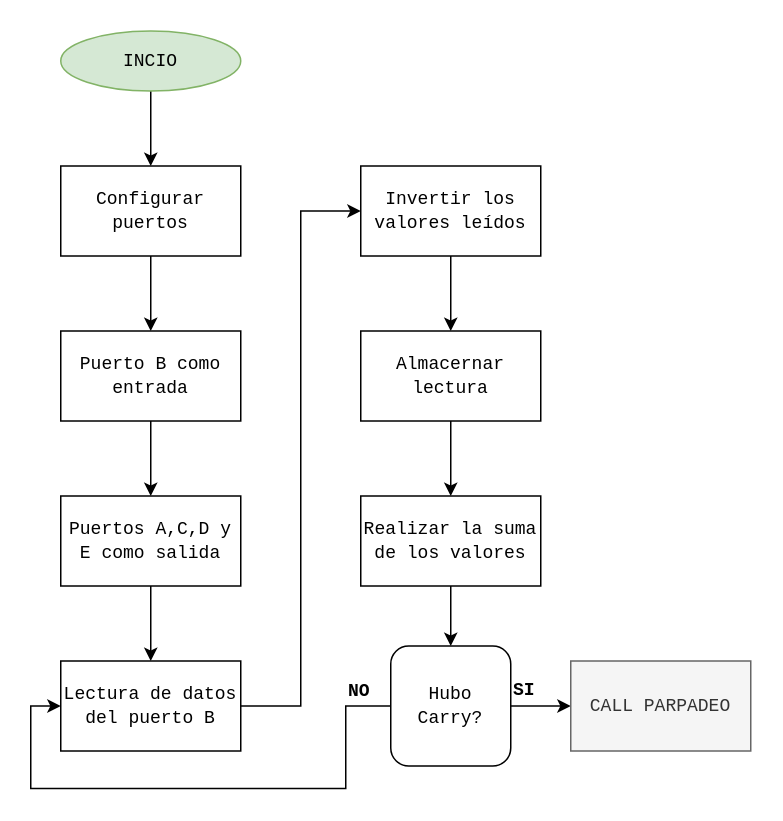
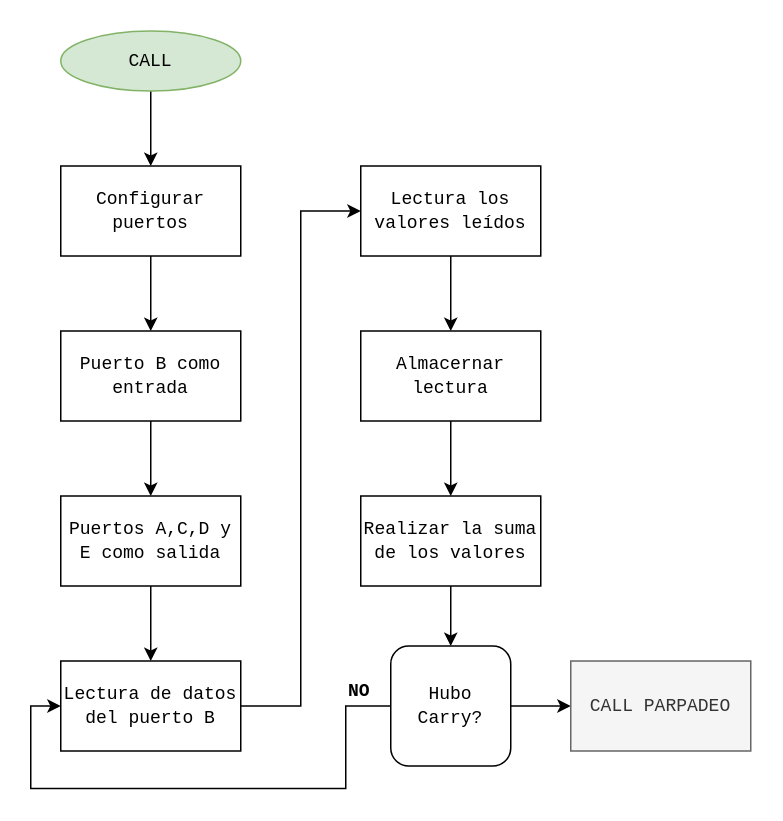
(151, 61) -> (151, 61)
(451, 211) -> (451, 211)
(533, 689) -> none
